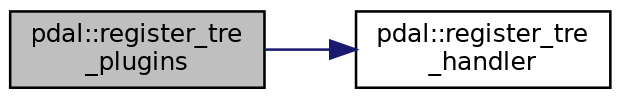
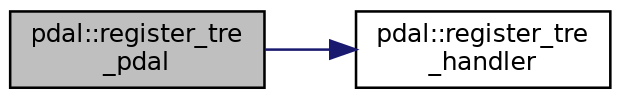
(137, 50) -> (137, 50)
